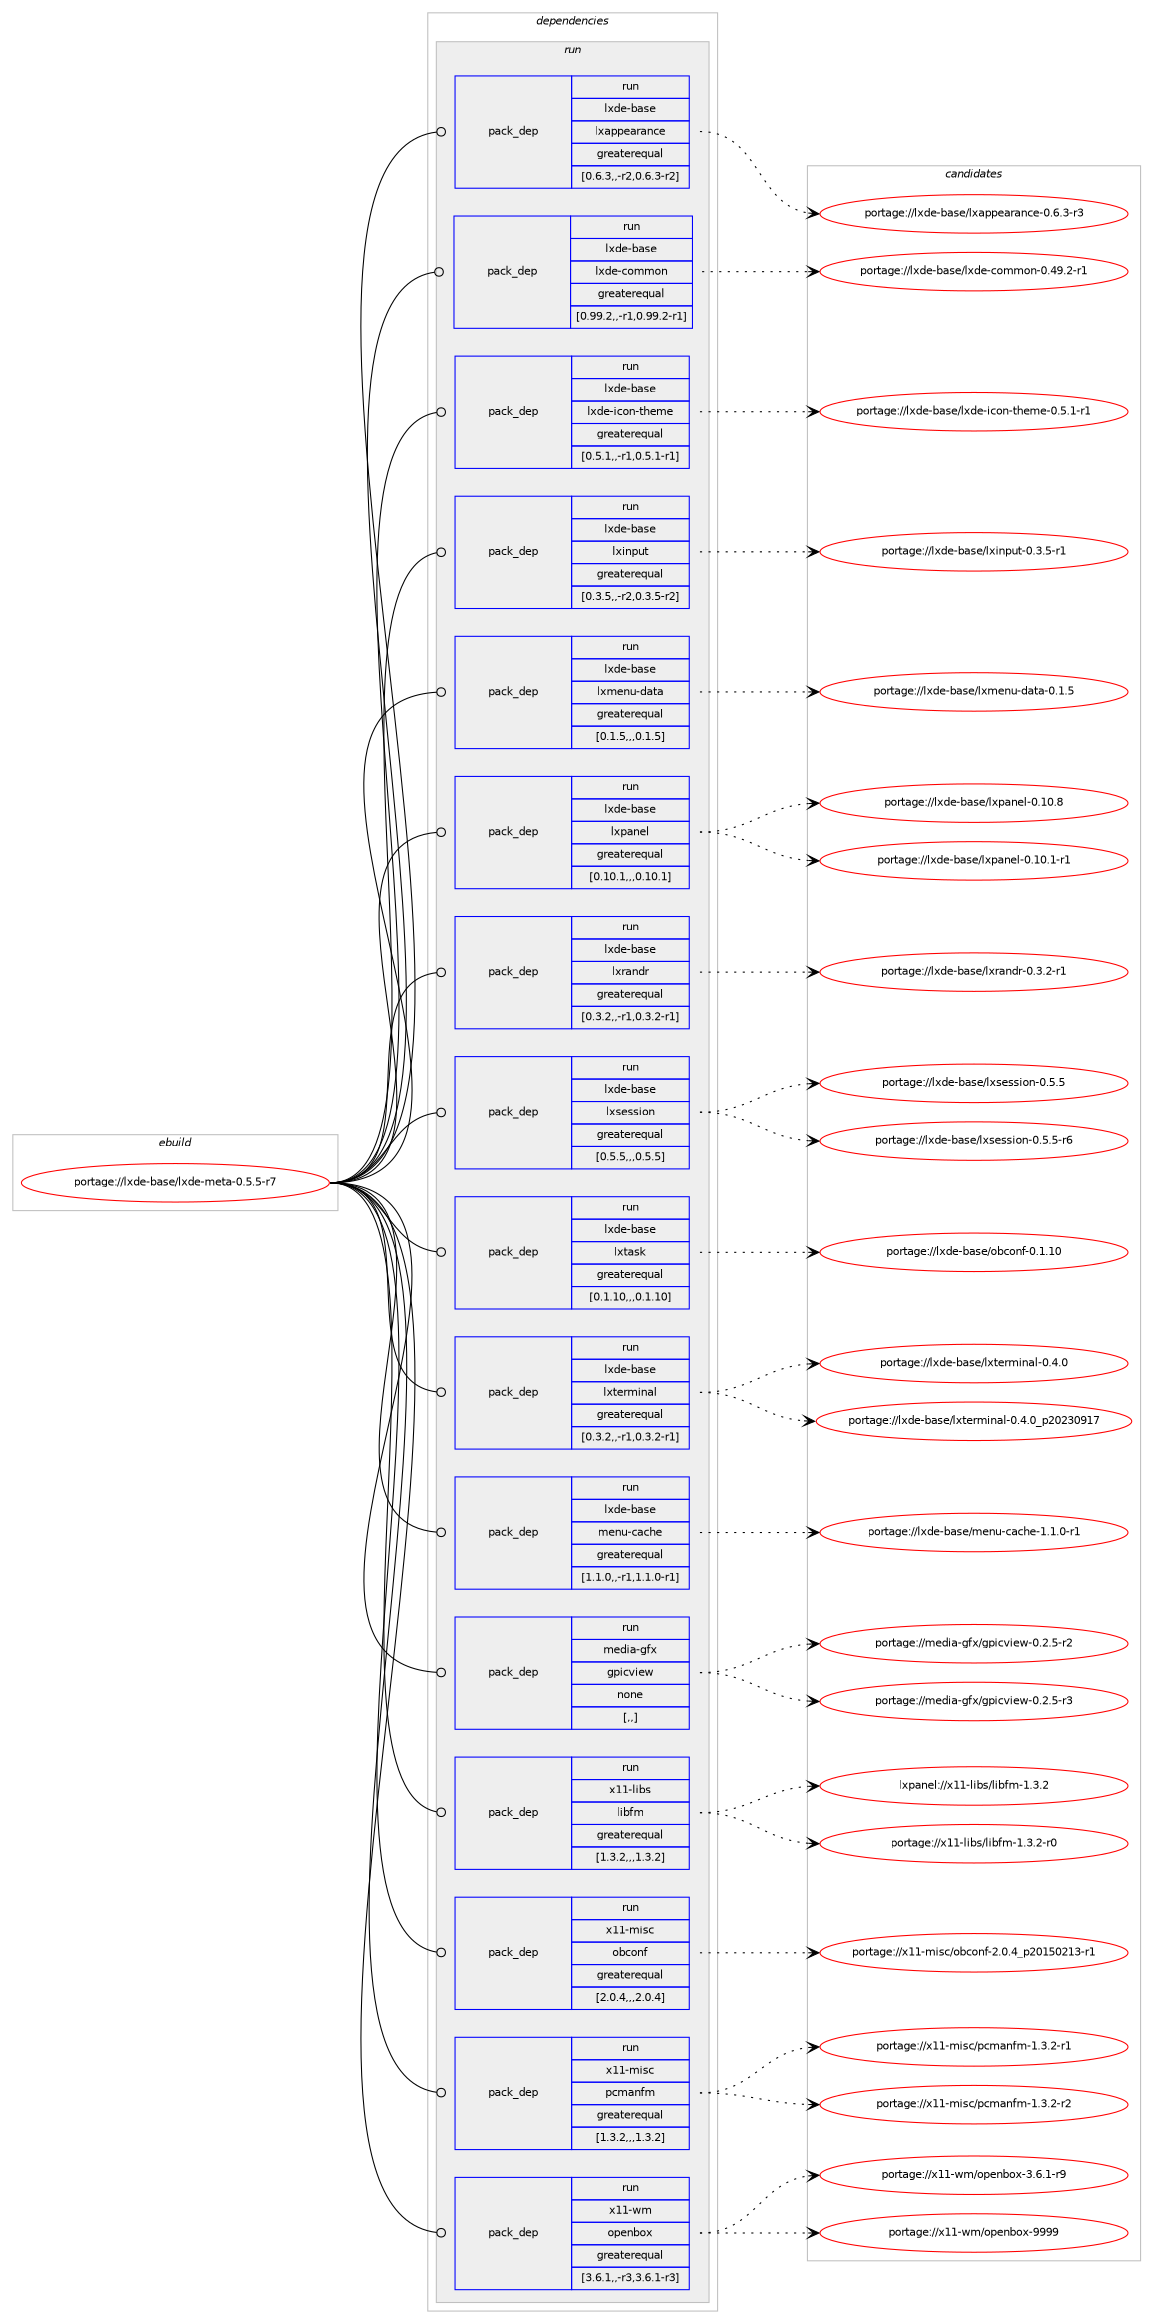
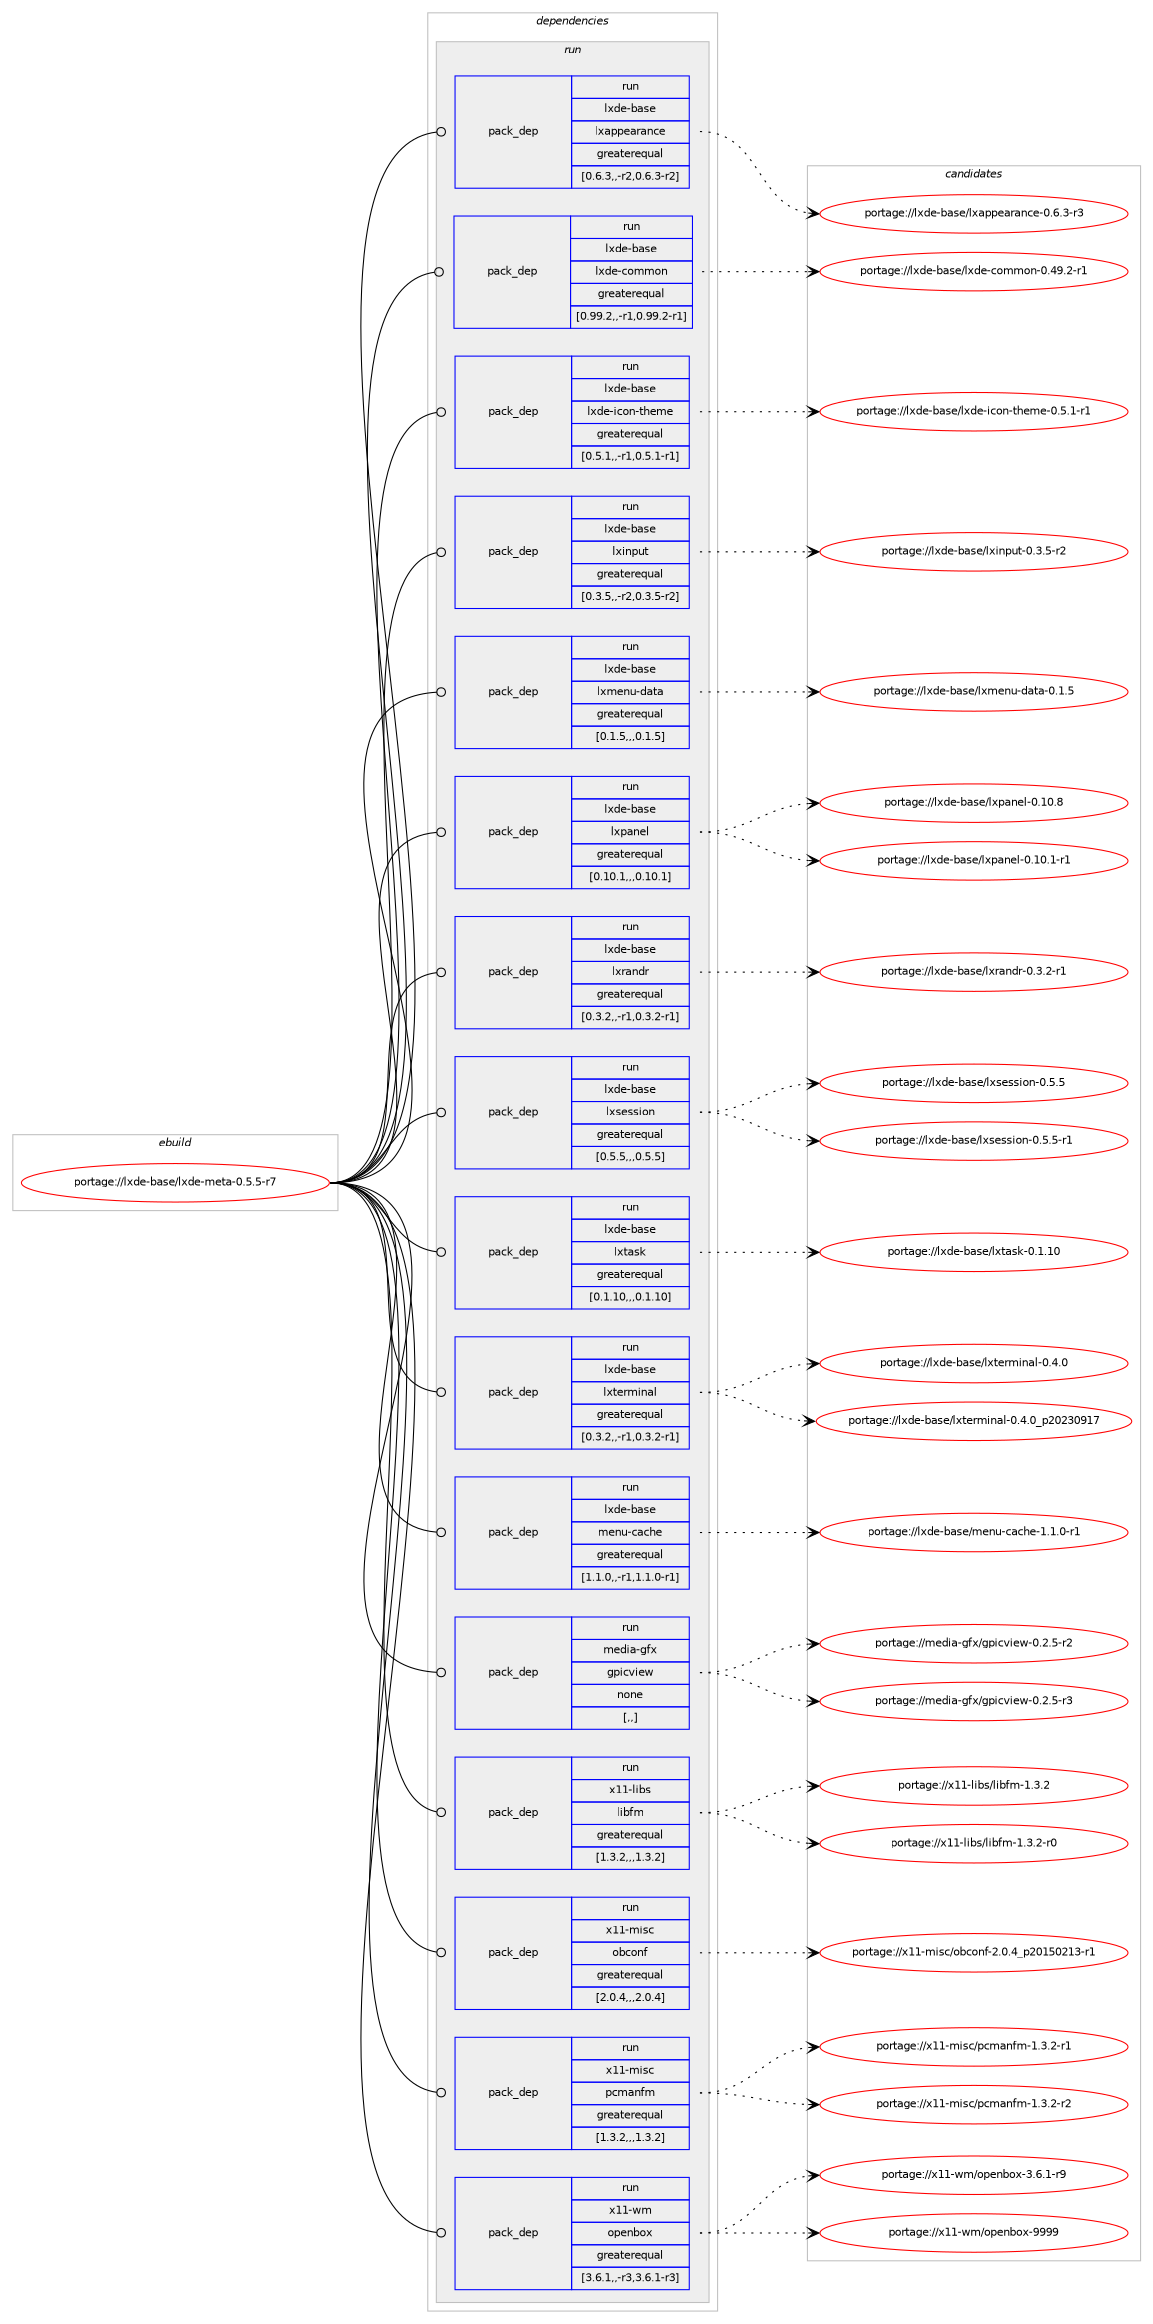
(974, 552) -> (974, 552)
(974, 1141) -> (974, 1141)
(974, 1252) -> (974, 1252)
(974, 1786) -> (974, 1786)
